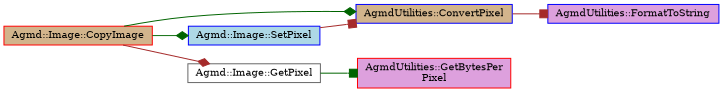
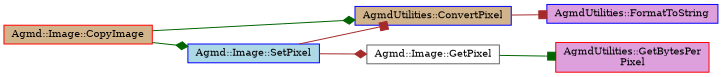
(160, 53) -> (337, 54)
